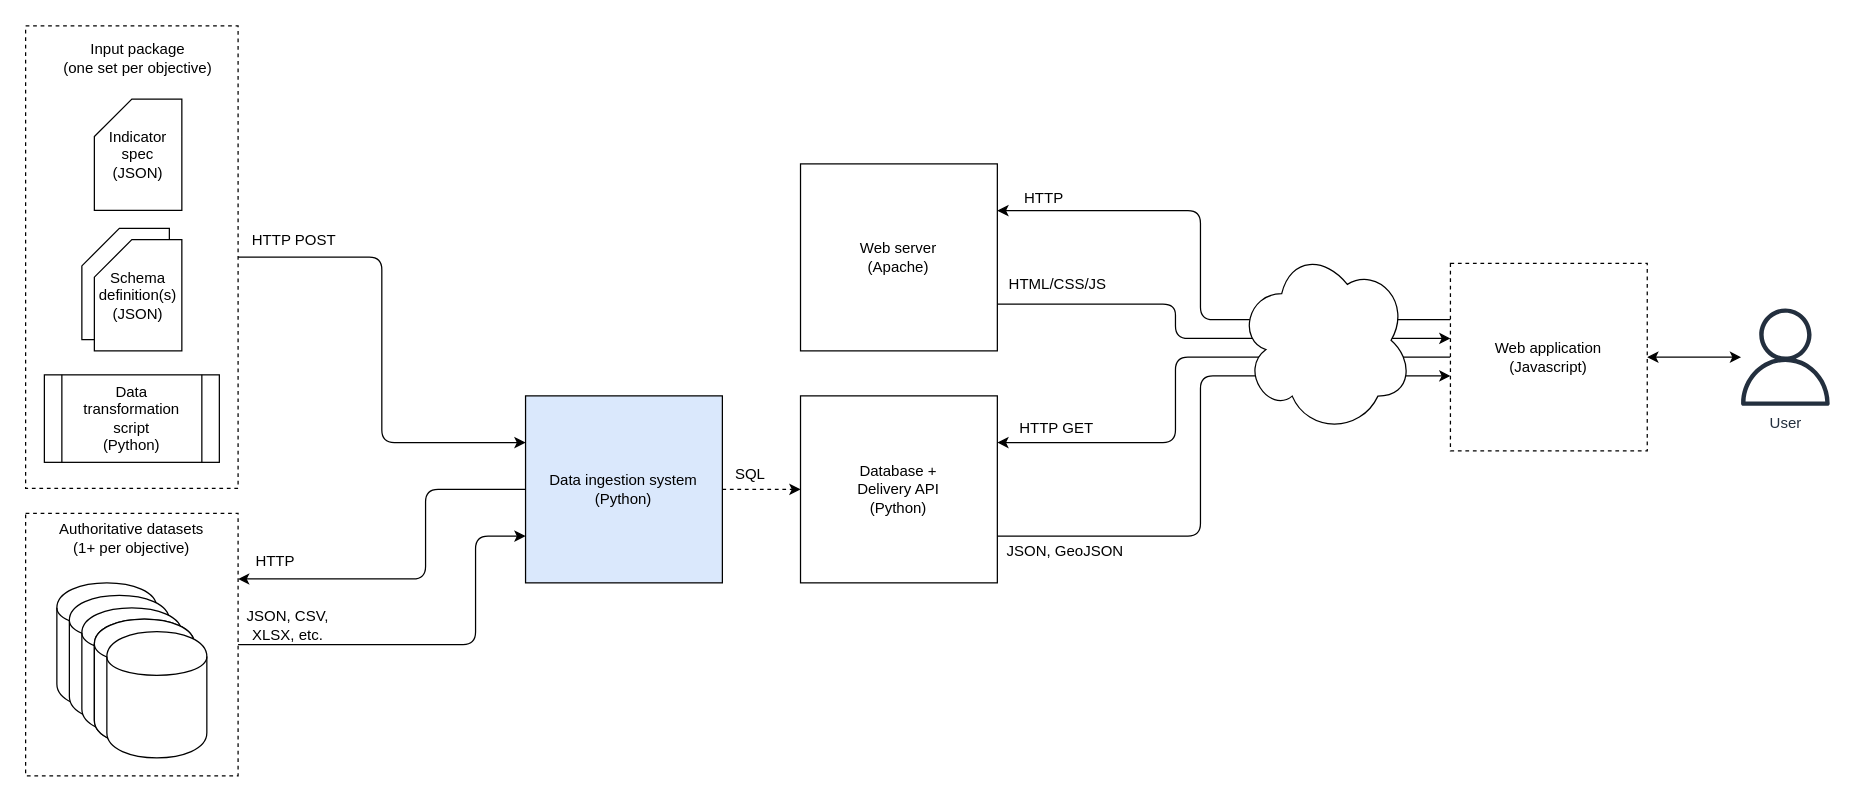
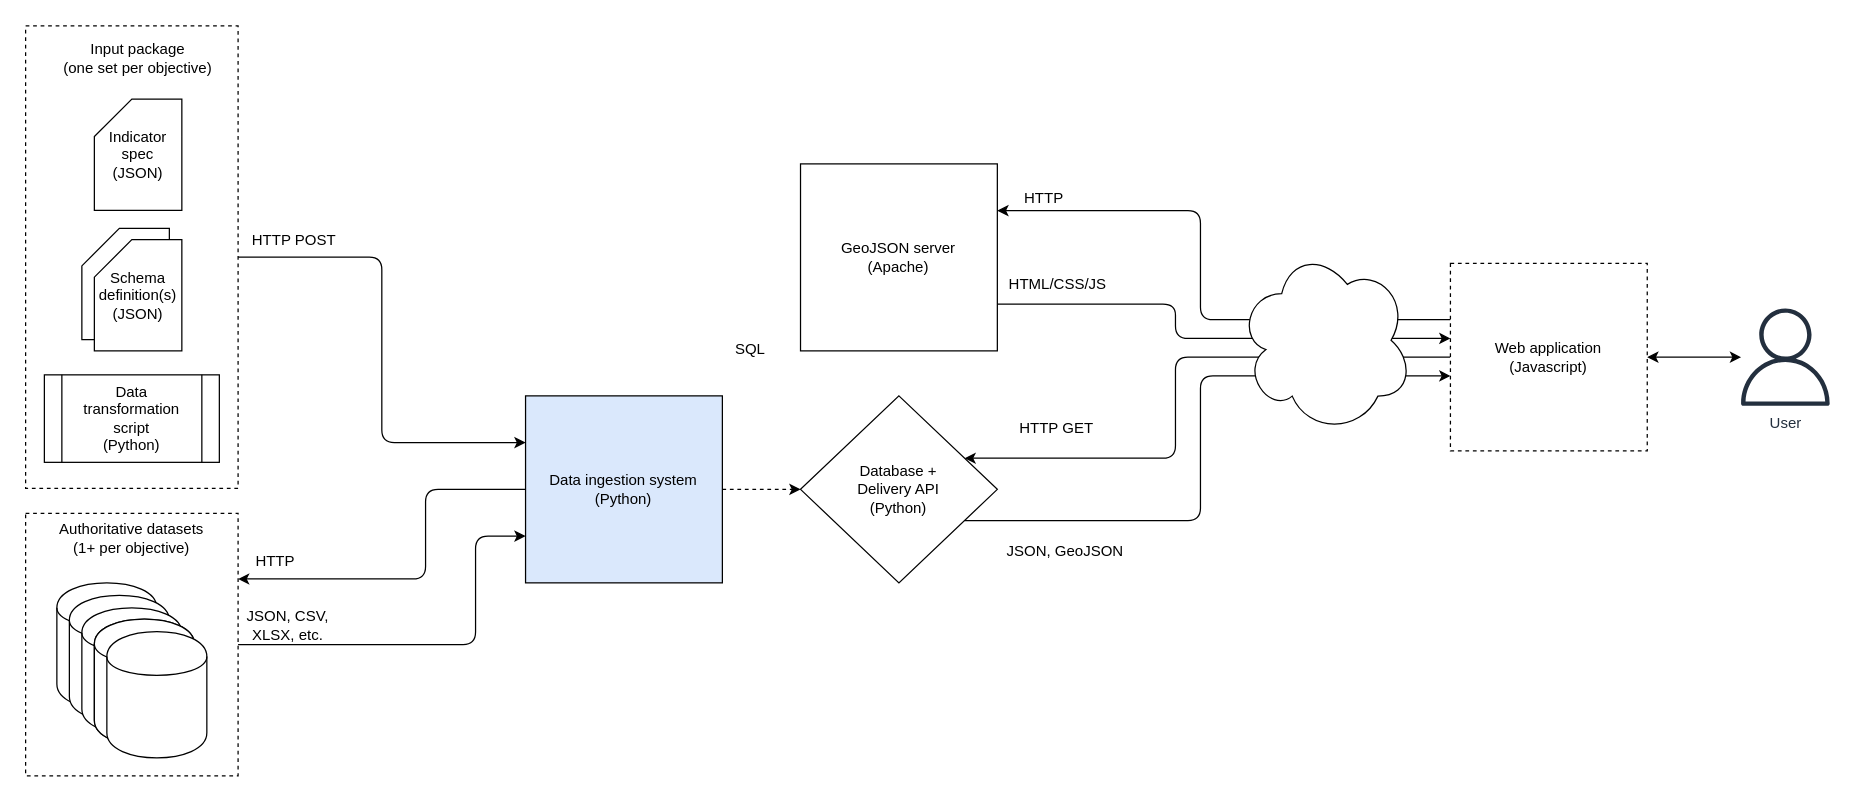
(899, 257) -> (899, 257)
(751, 475) -> (751, 350)
(899, 489) -> (899, 489)
